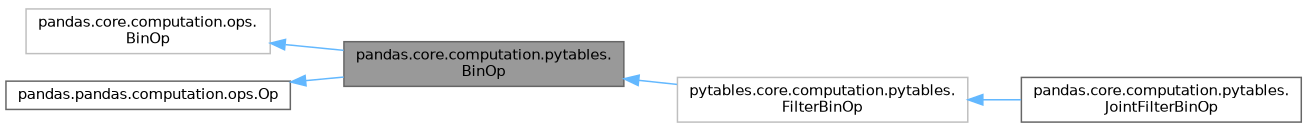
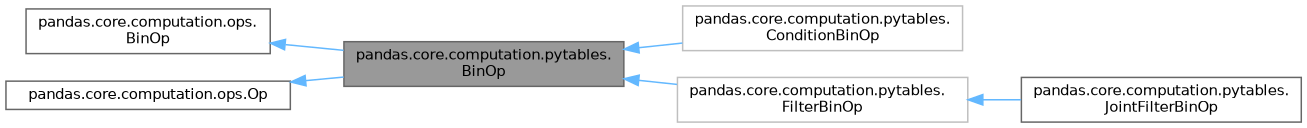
none -> (823, 28)
(148, 31) -> (148, 31)
(148, 95) -> (148, 95)
(823, 100) -> (823, 100)
